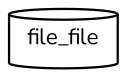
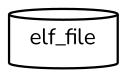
(63, 39) -> (63, 39)
